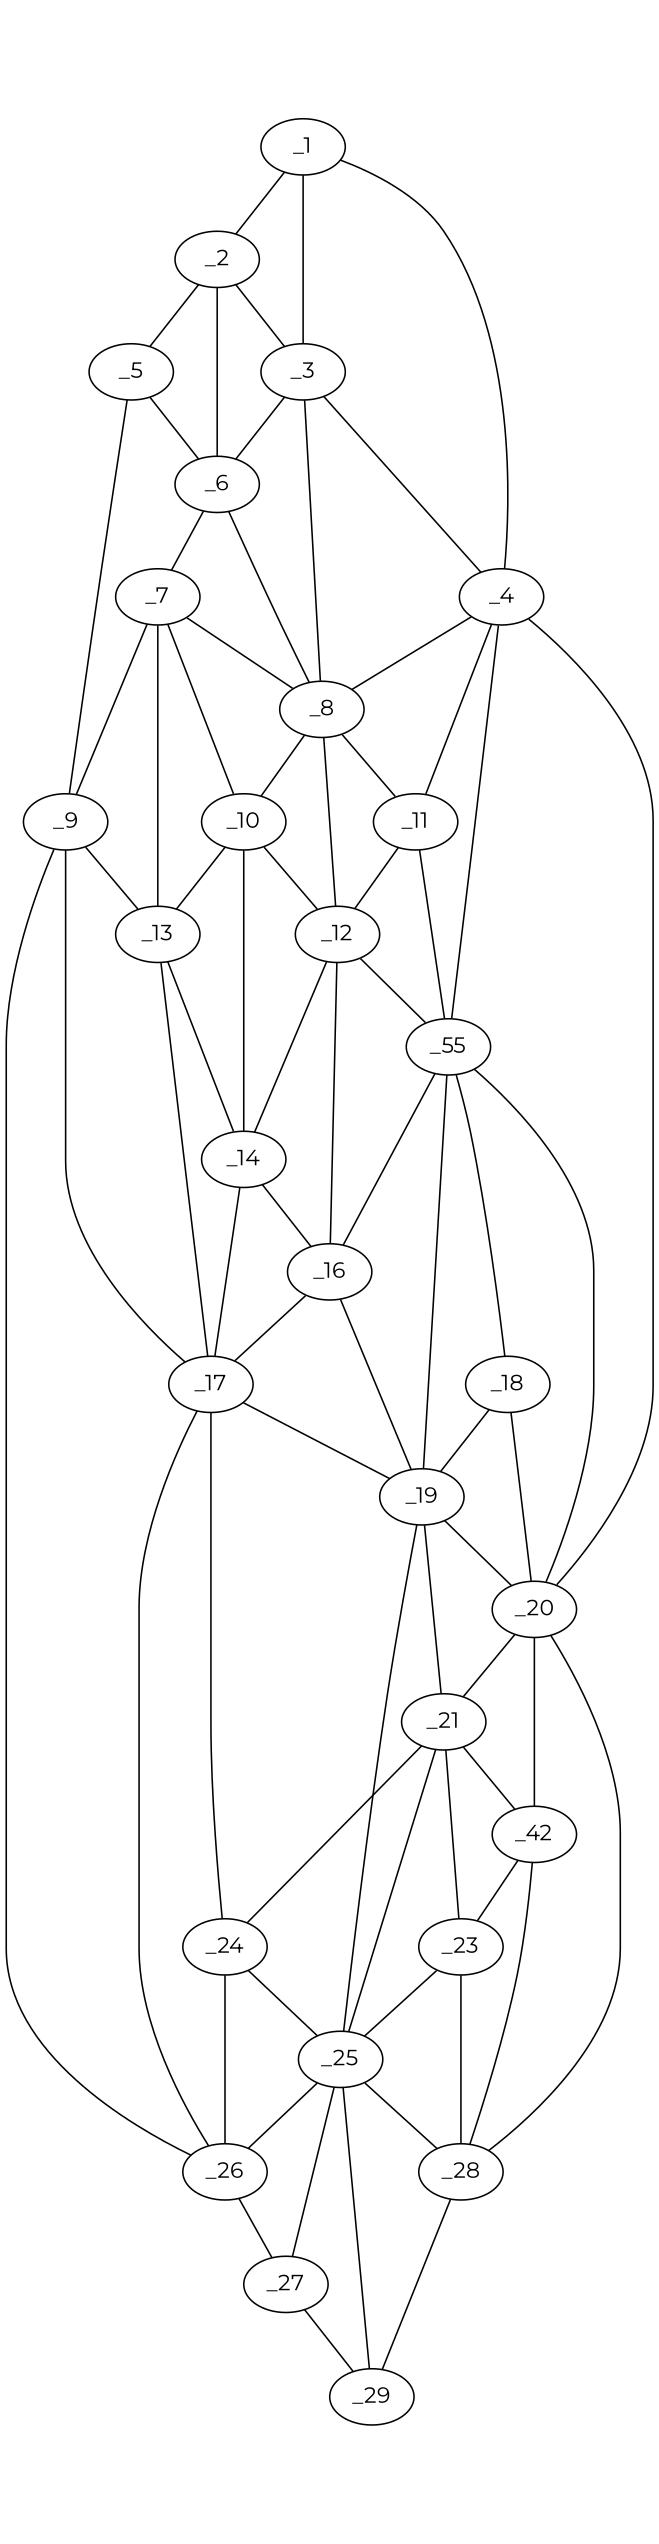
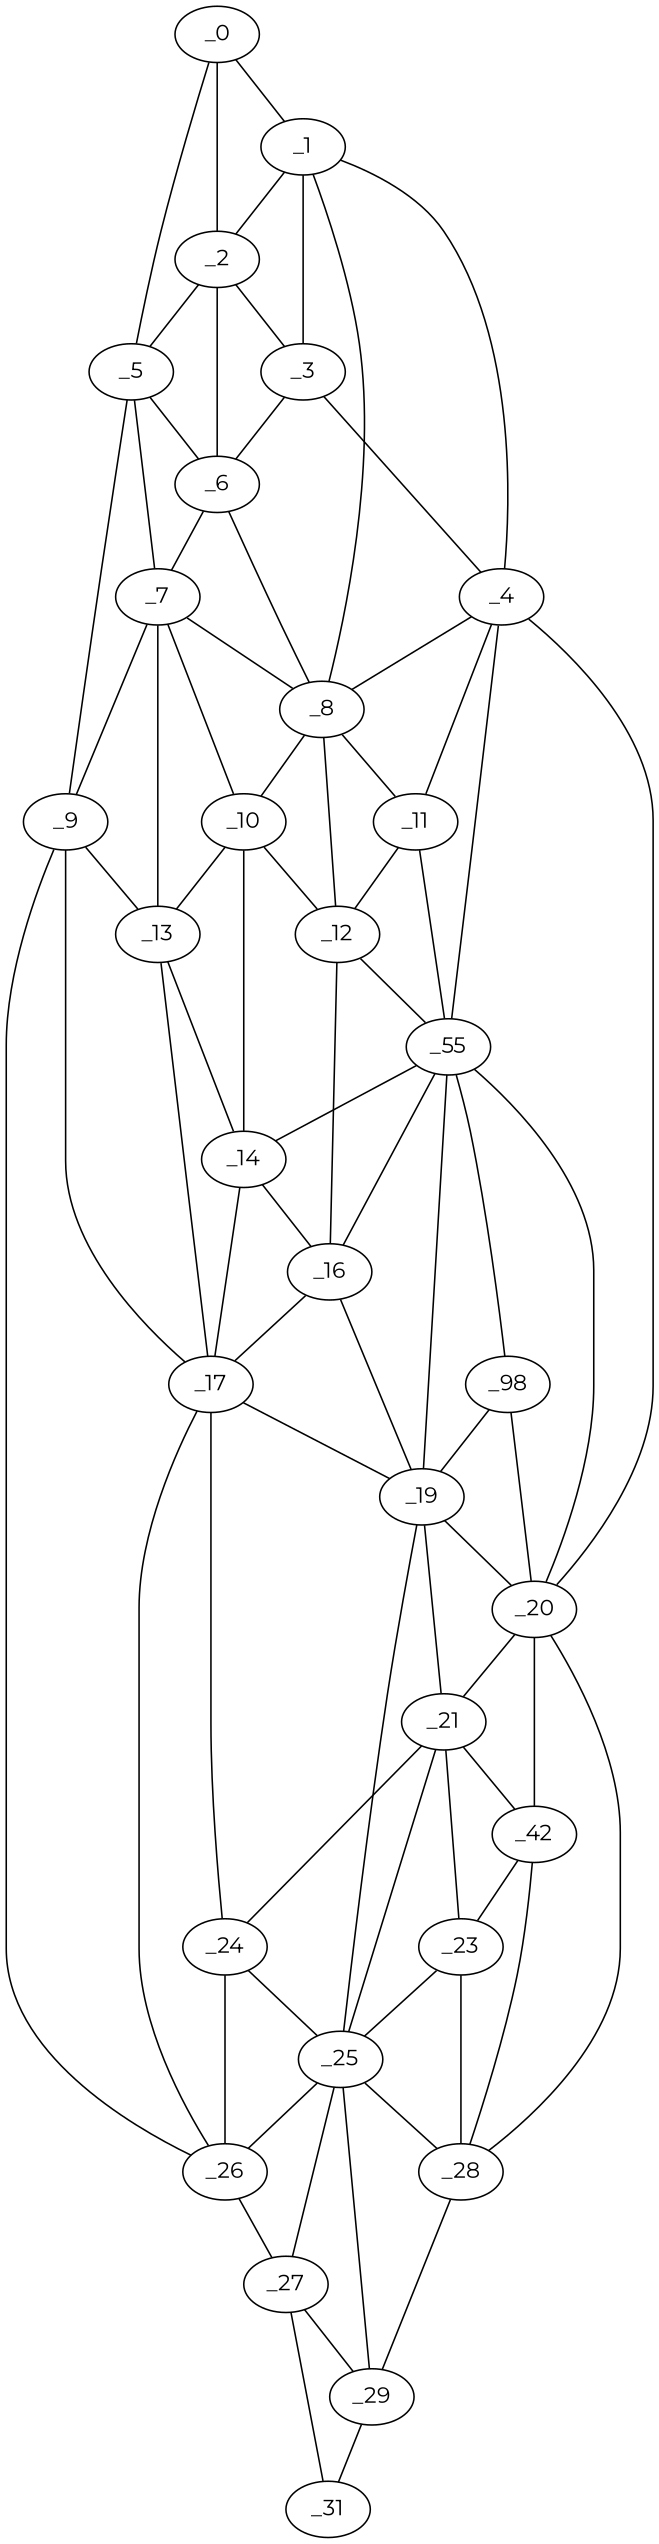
none -> (217, 34)
none -> (145, 484)
(312, 541) -> (364, 426)
(291, 1047) -> (346, 1103)
(508, 1384) -> (508, 1384)
none -> (328, 2509)
